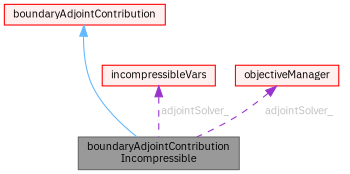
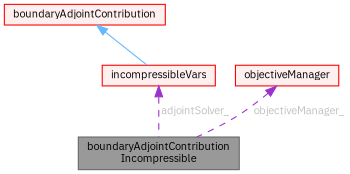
(97, 94) -> (126, 48)
(299, 111) -> (299, 111)
